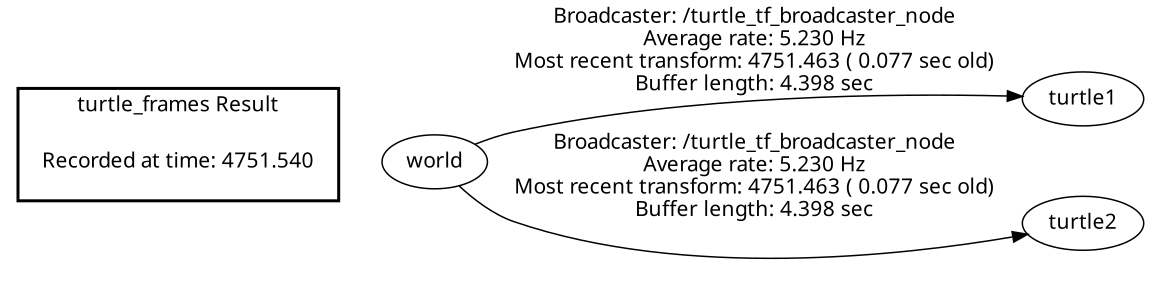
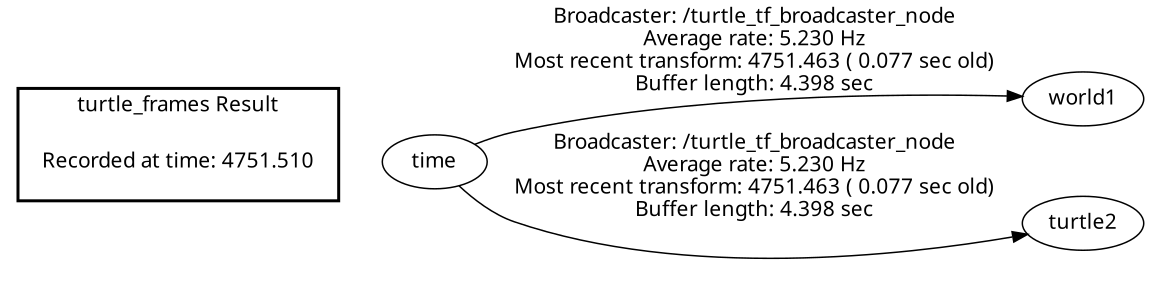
(1083, 99) -> (1083, 99)
(178, 162) -> (178, 162)
(435, 162) -> (435, 162)
